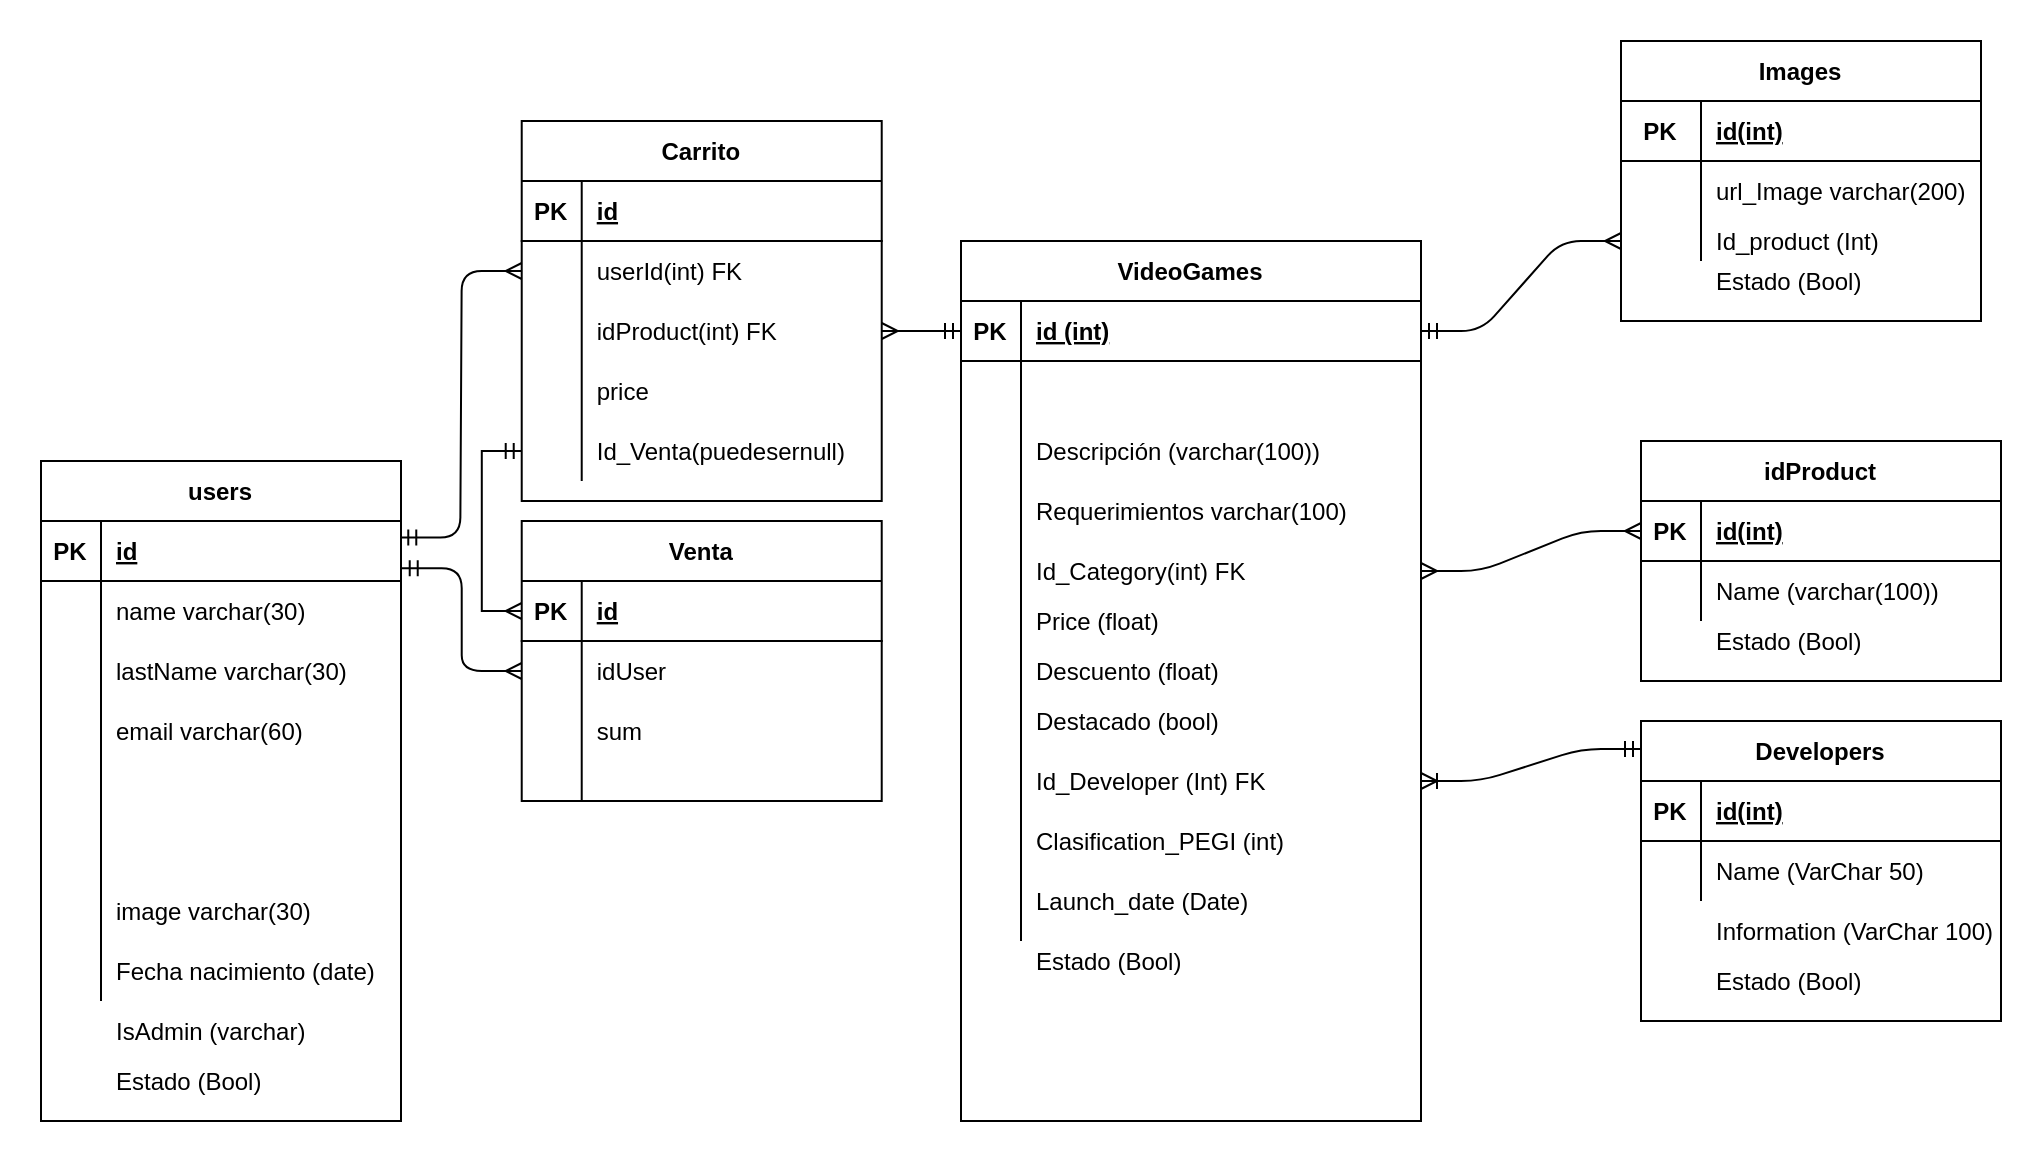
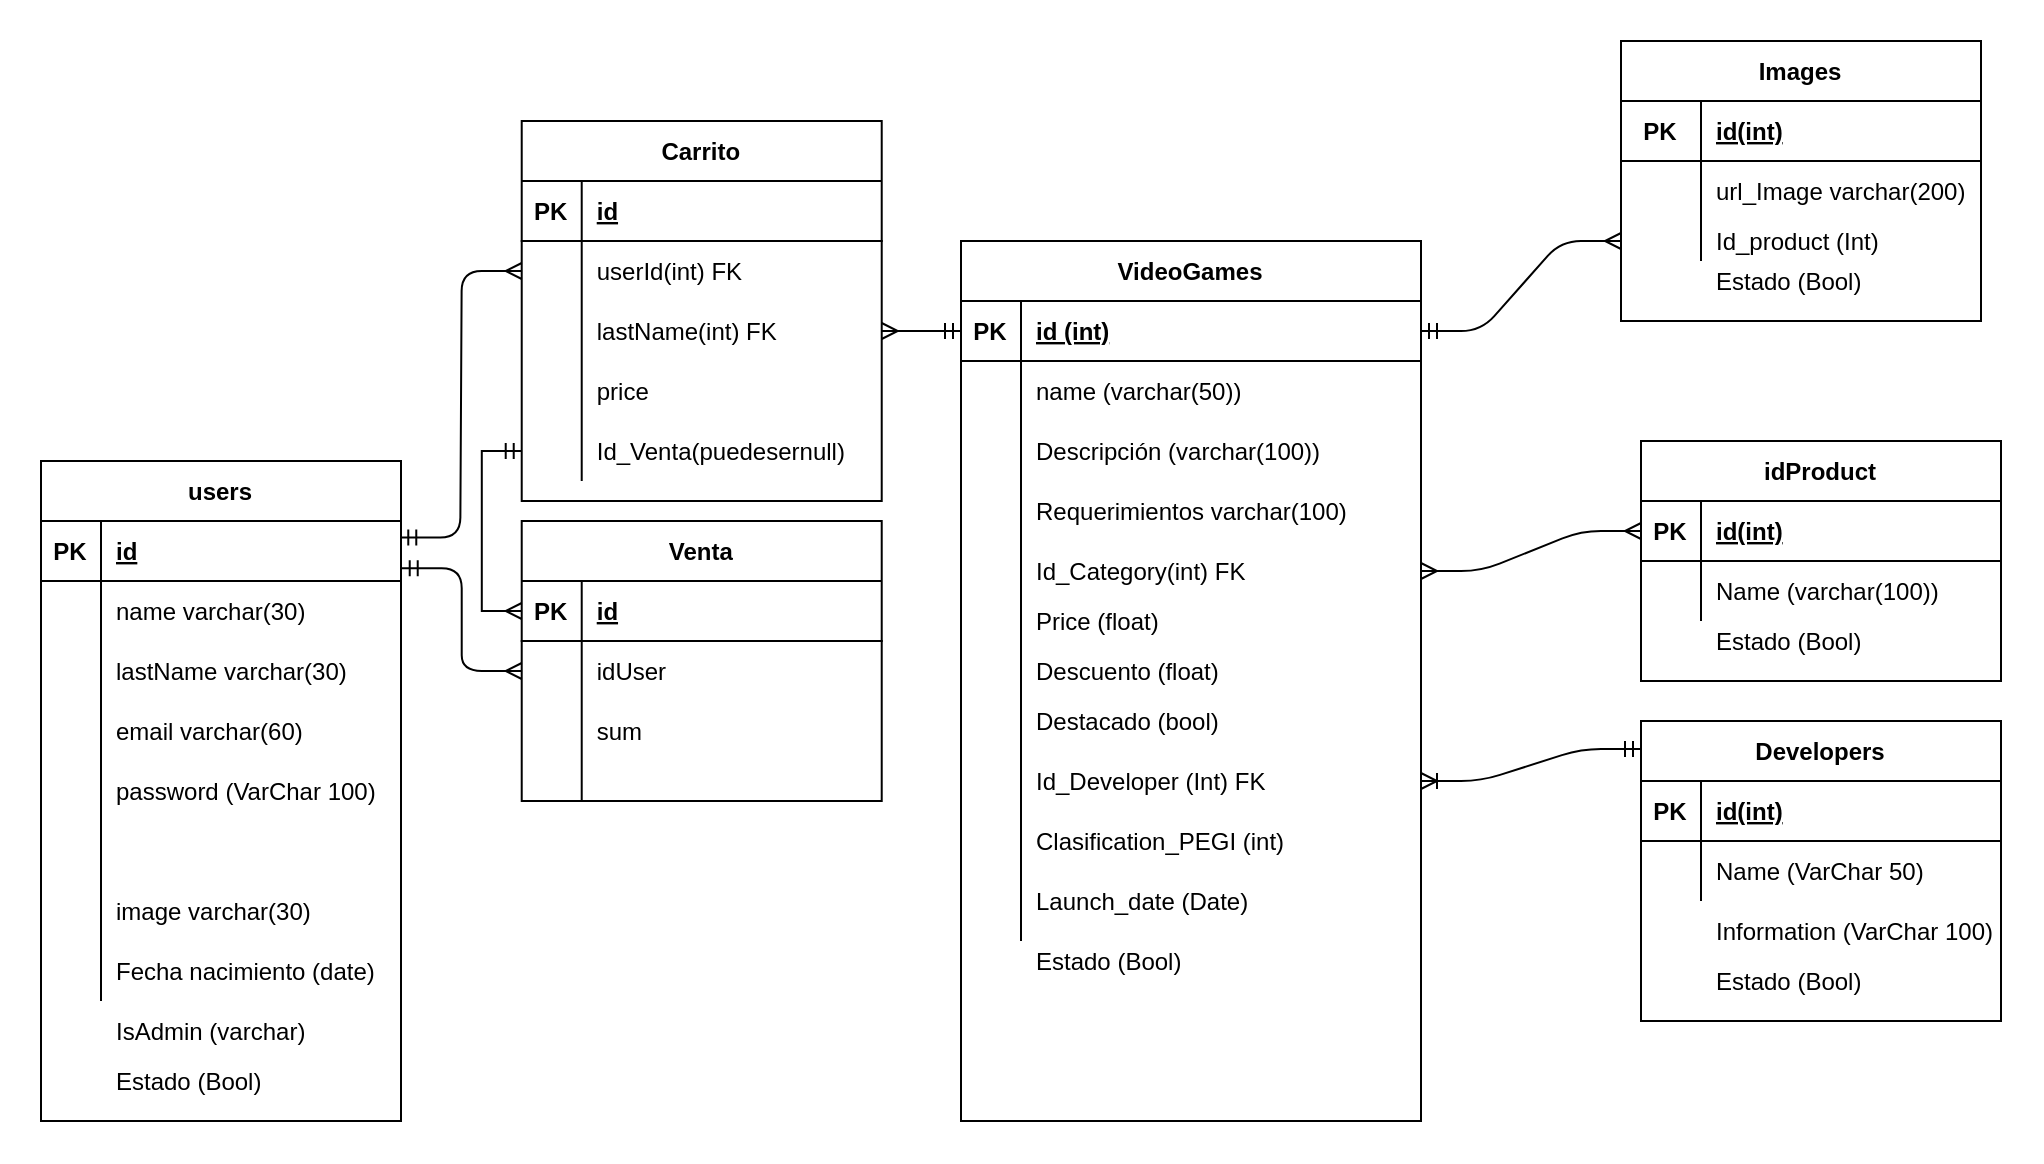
(702, 332) -> (695, 332)
none -> (1221, 391)
none -> (251, 791)
